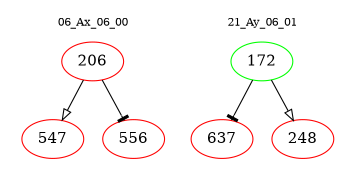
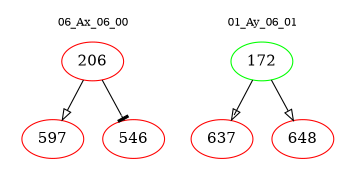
(262, 23) -> (262, 23)
(243, 98) -> (243, 98)
(53, 139) -> (53, 139)
(134, 139) -> (134, 139)
(303, 139) -> (303, 139)
